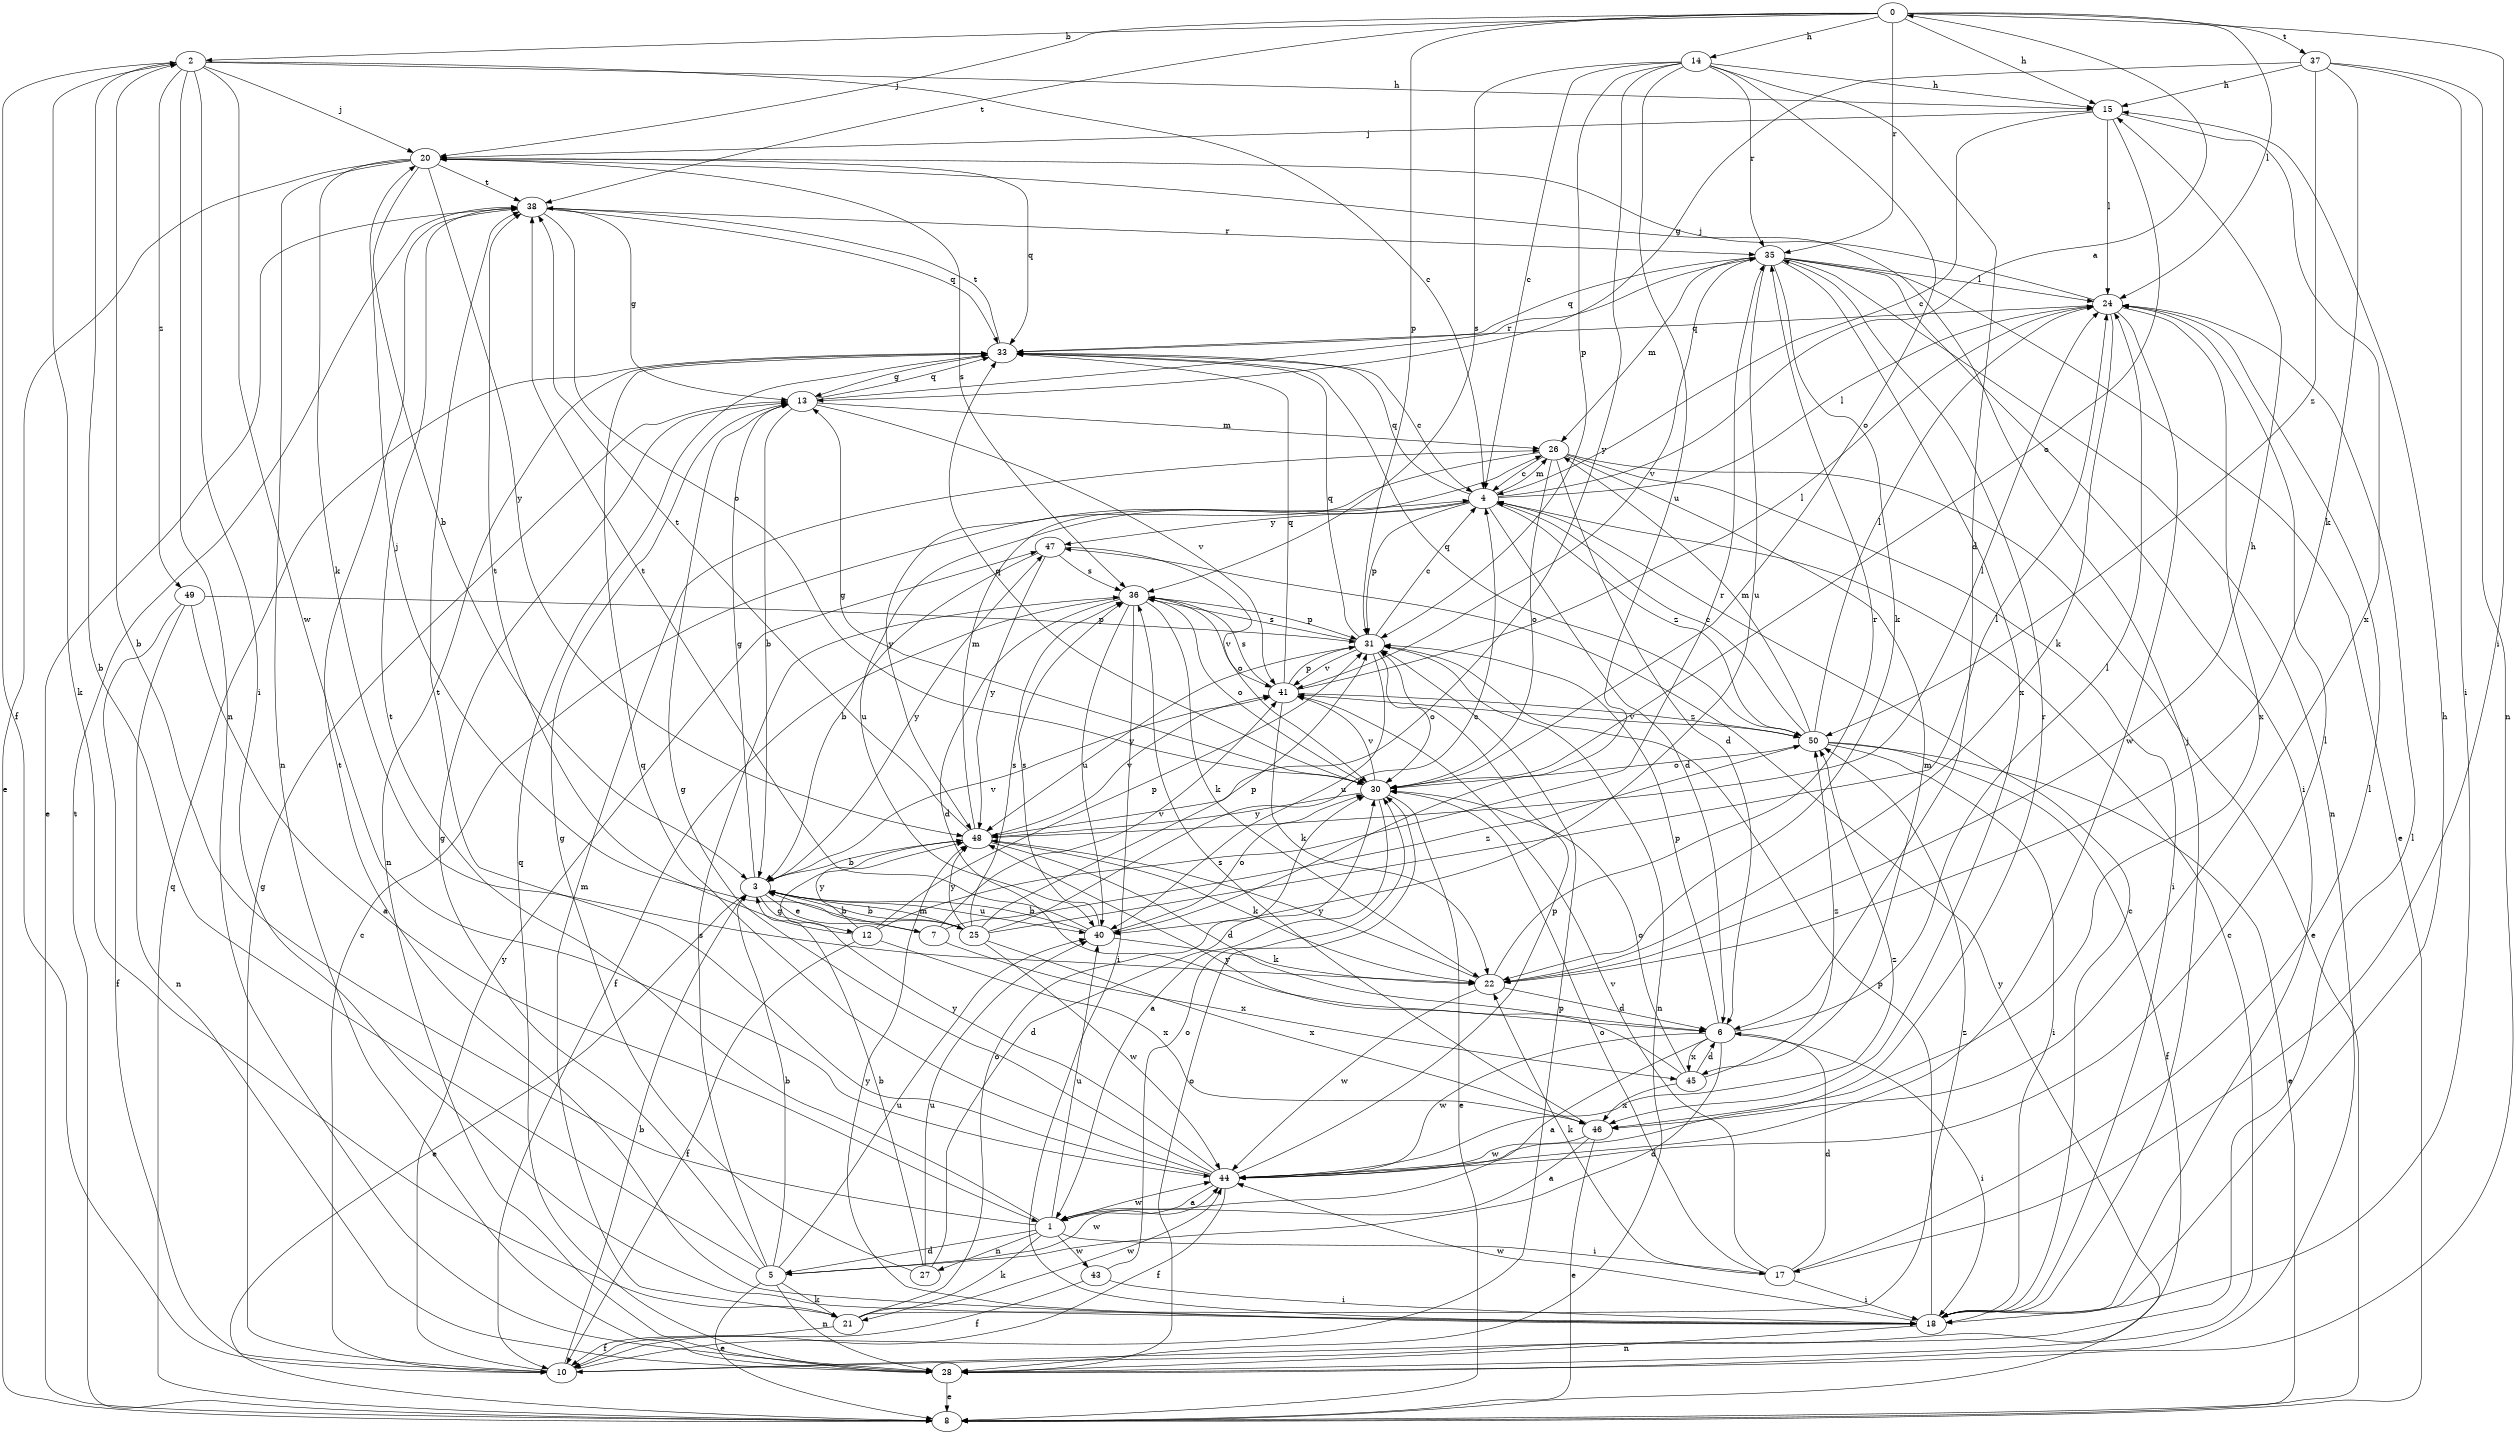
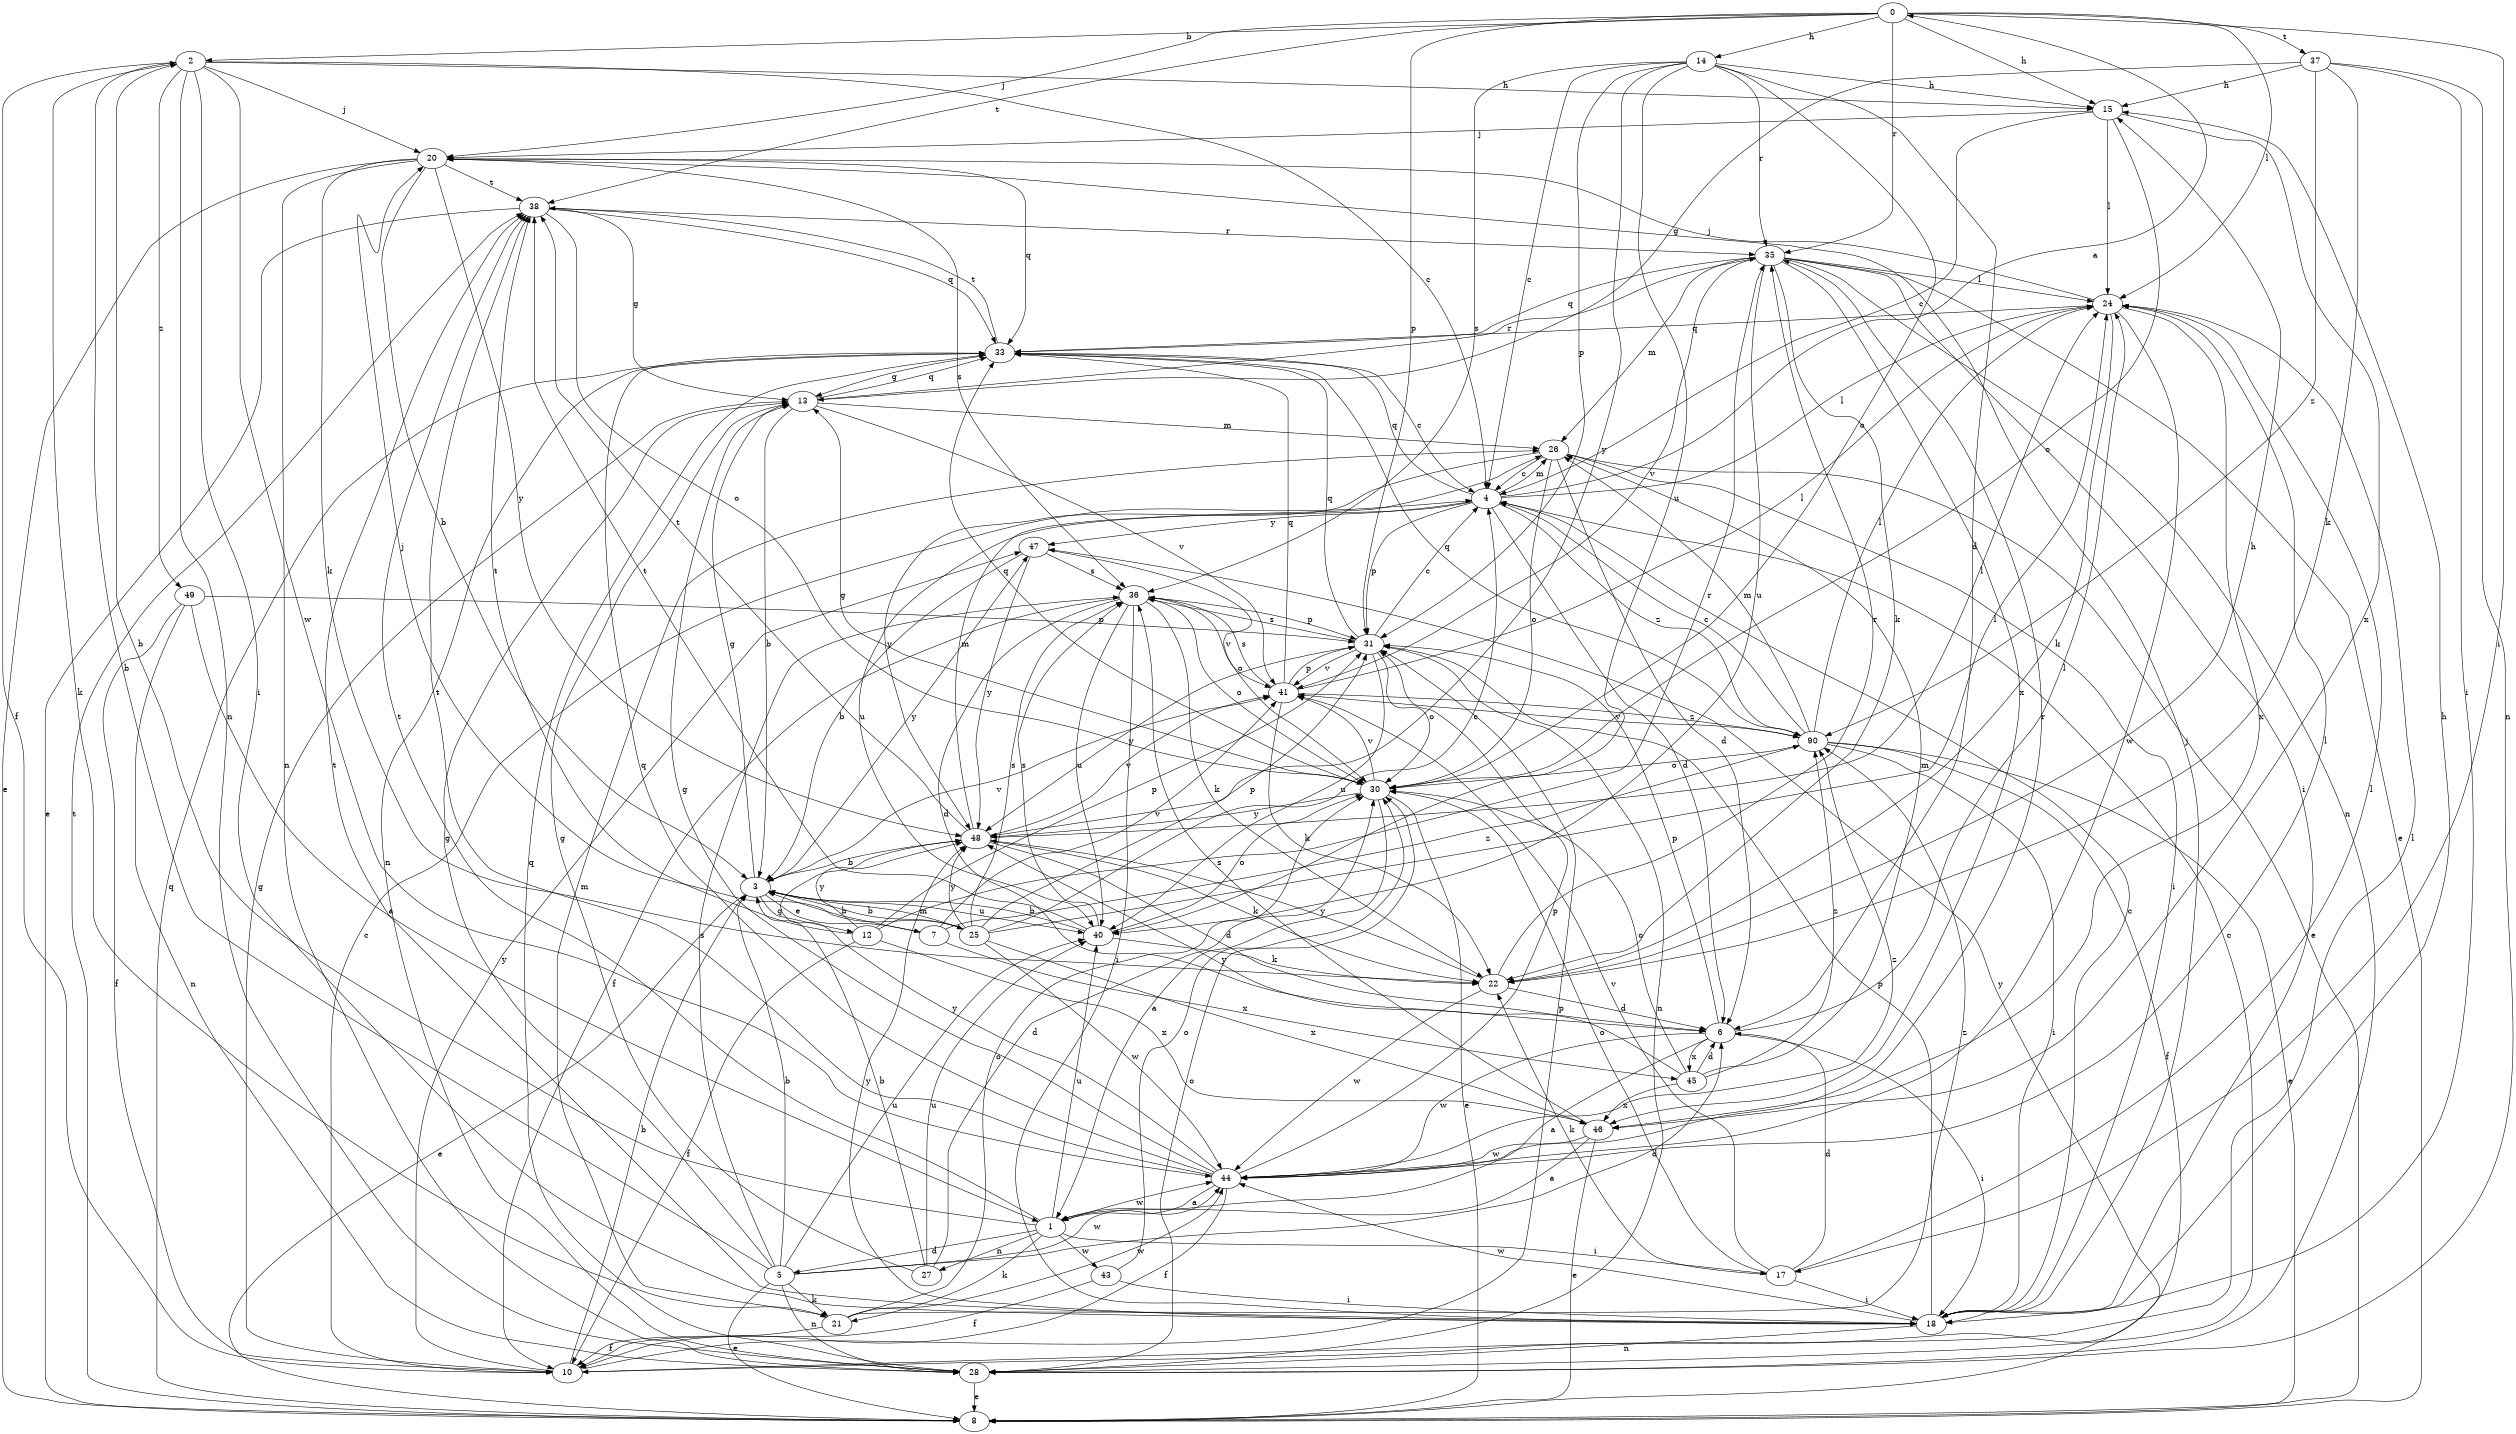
(1922, 716) -> (1921, 746)
(1813, 741) -> (1813, 741)
(1294, 1230) -> (1293, 1230)
